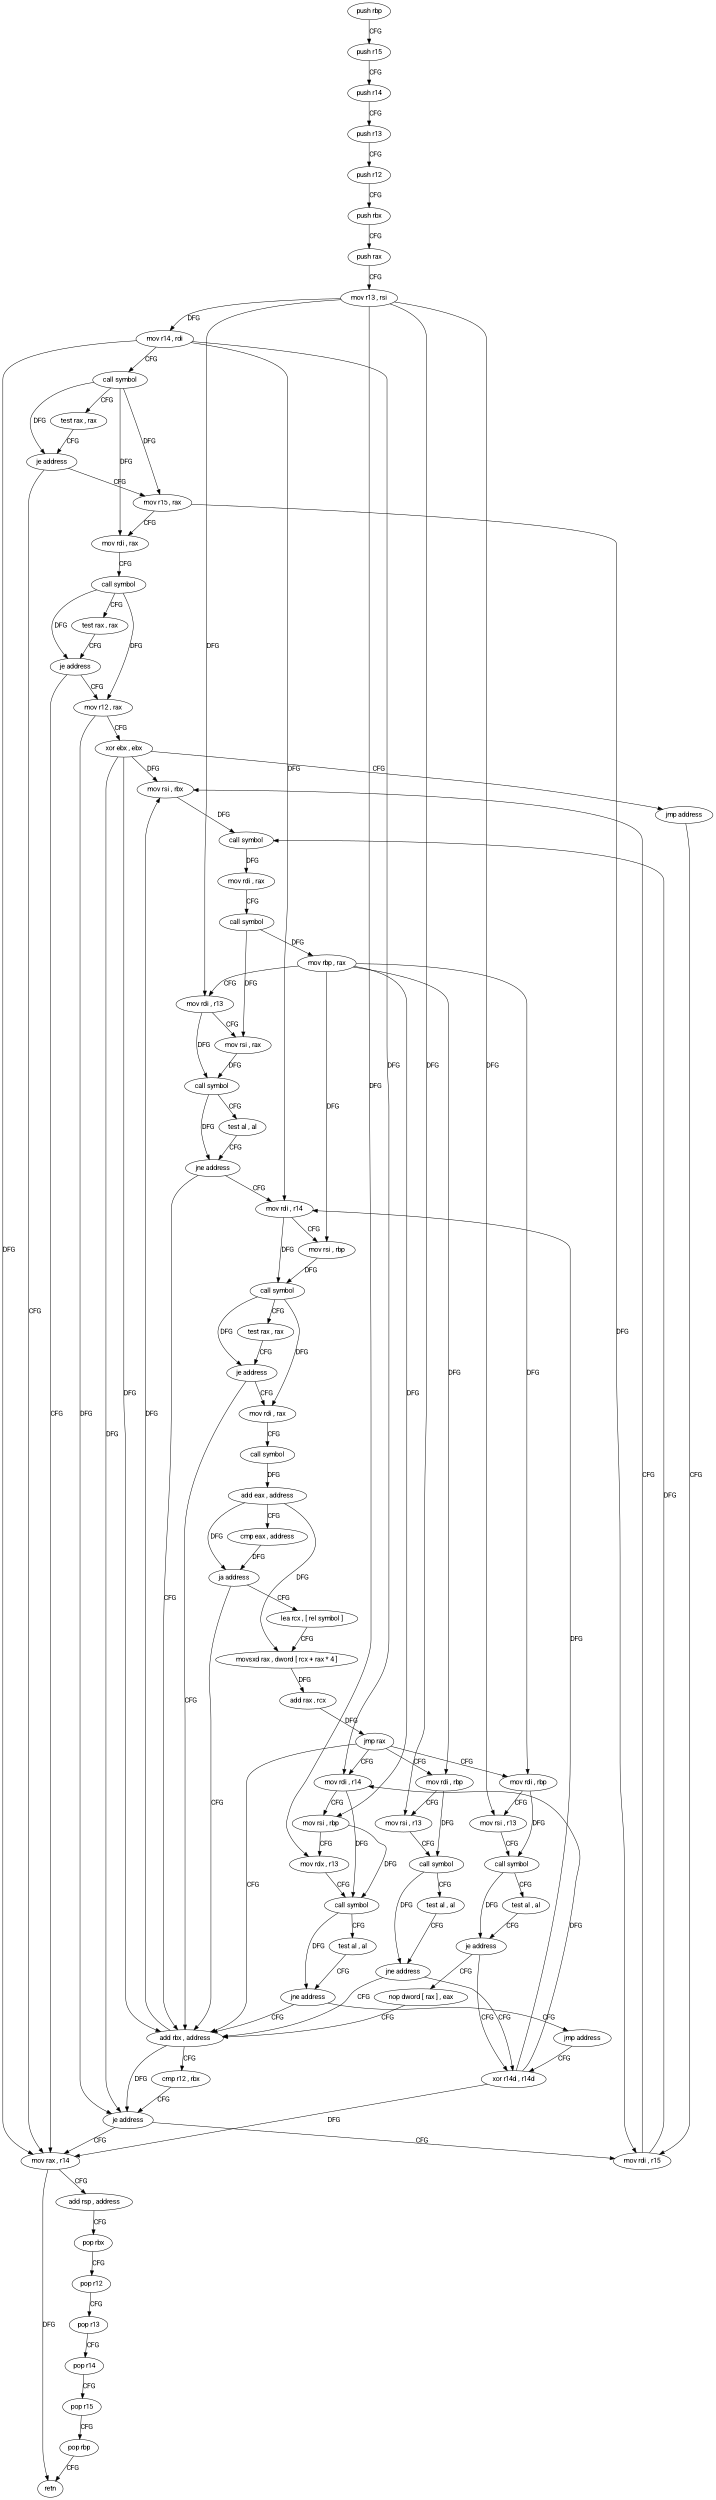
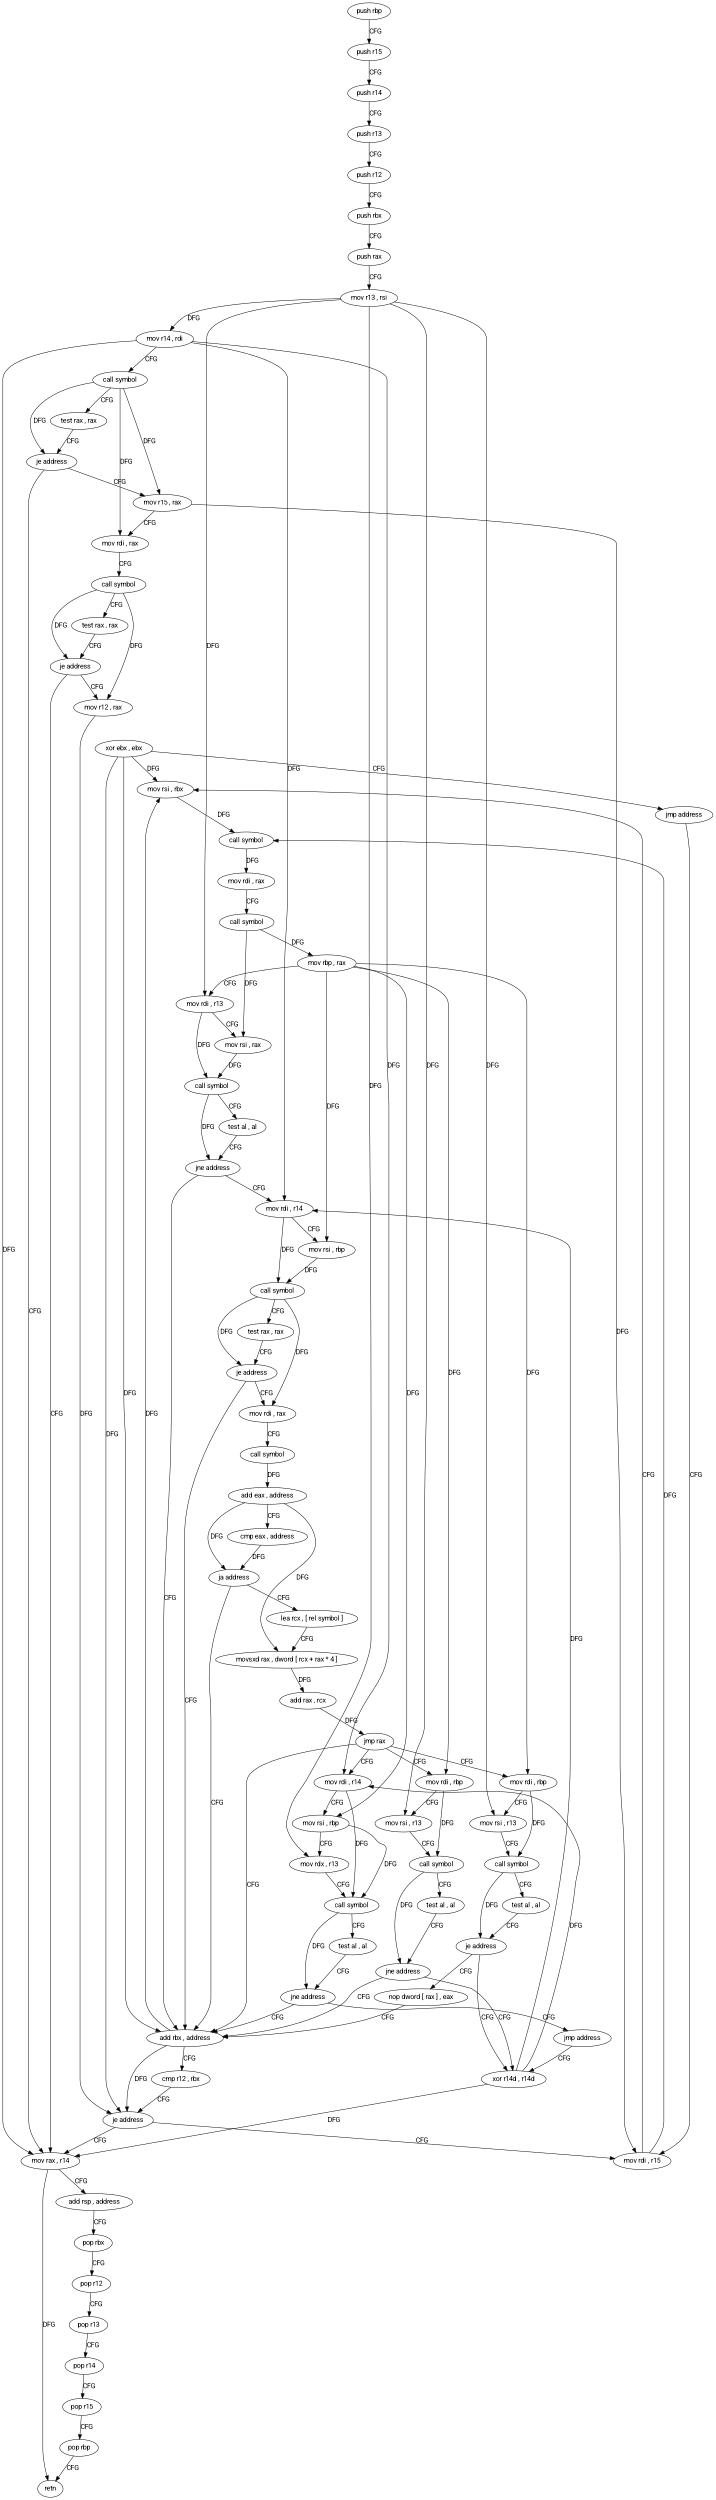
(112, 726) -> none
